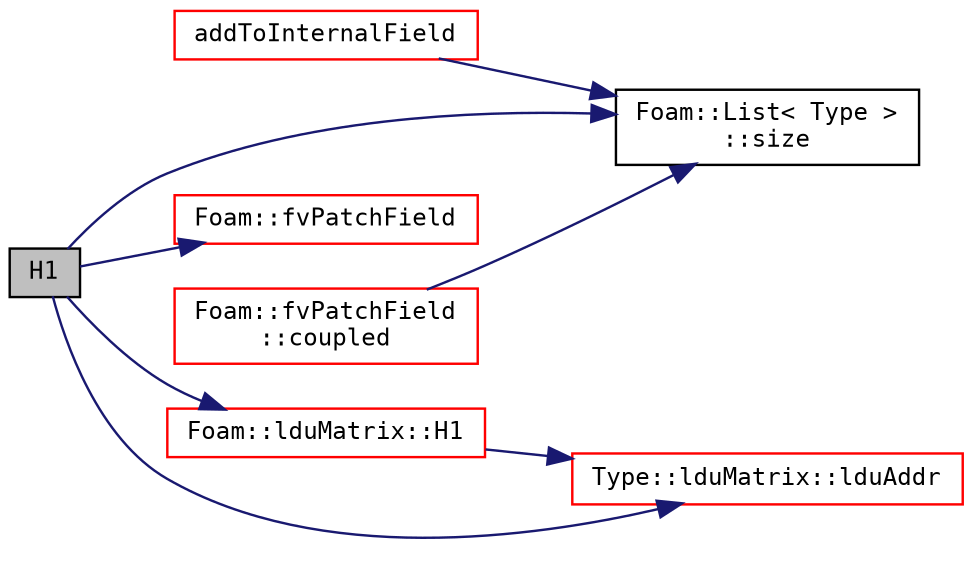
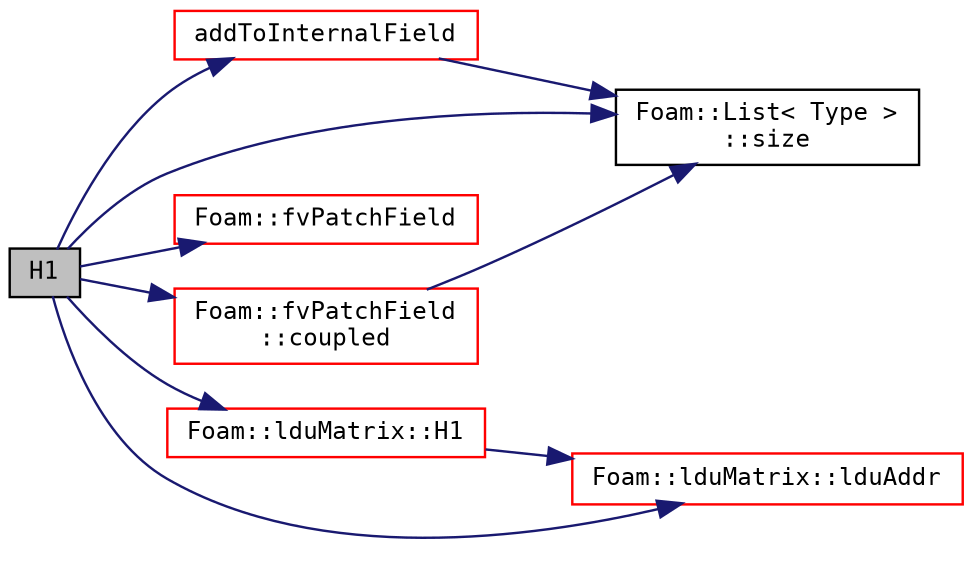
none -> (118, 145)
none -> (115, 286)
(768, 479) -> (768, 479)
